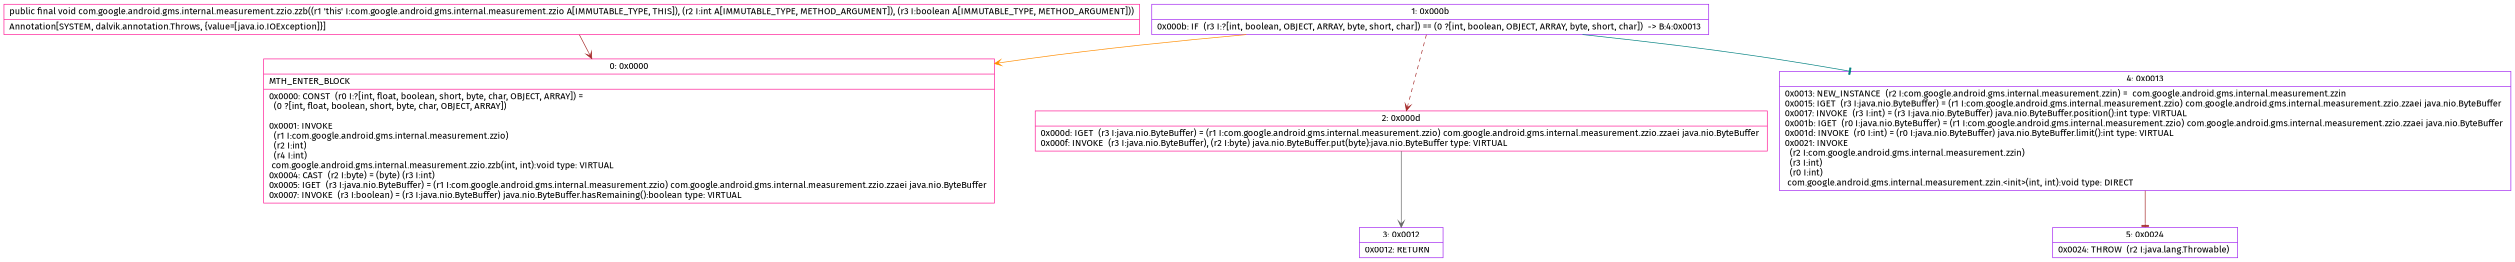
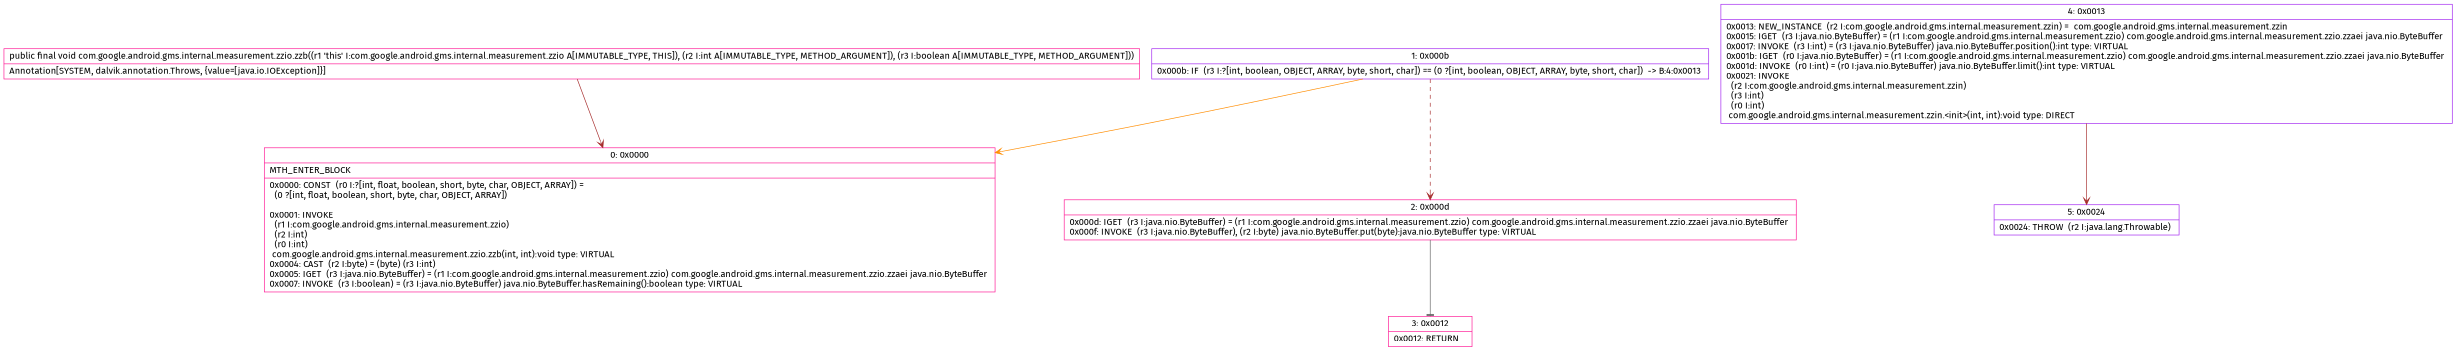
(1715, 50) -> none
(288, 156) -> (289, 245)
(1401, 186) -> (1430, 276)
(2145, 207) -> (2087, 161)
(1401, 243) -> (1430, 331)
